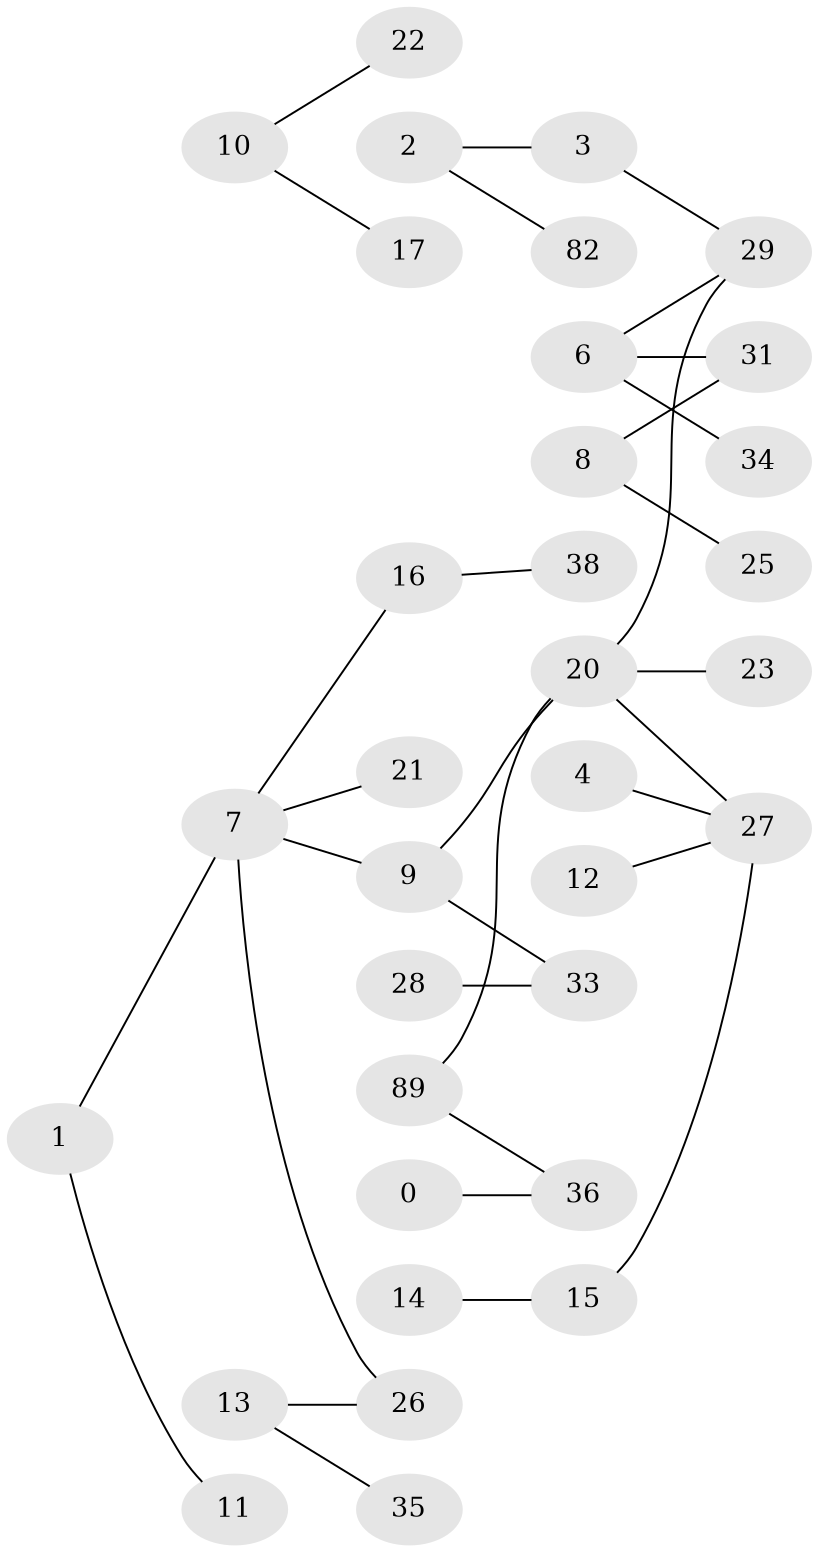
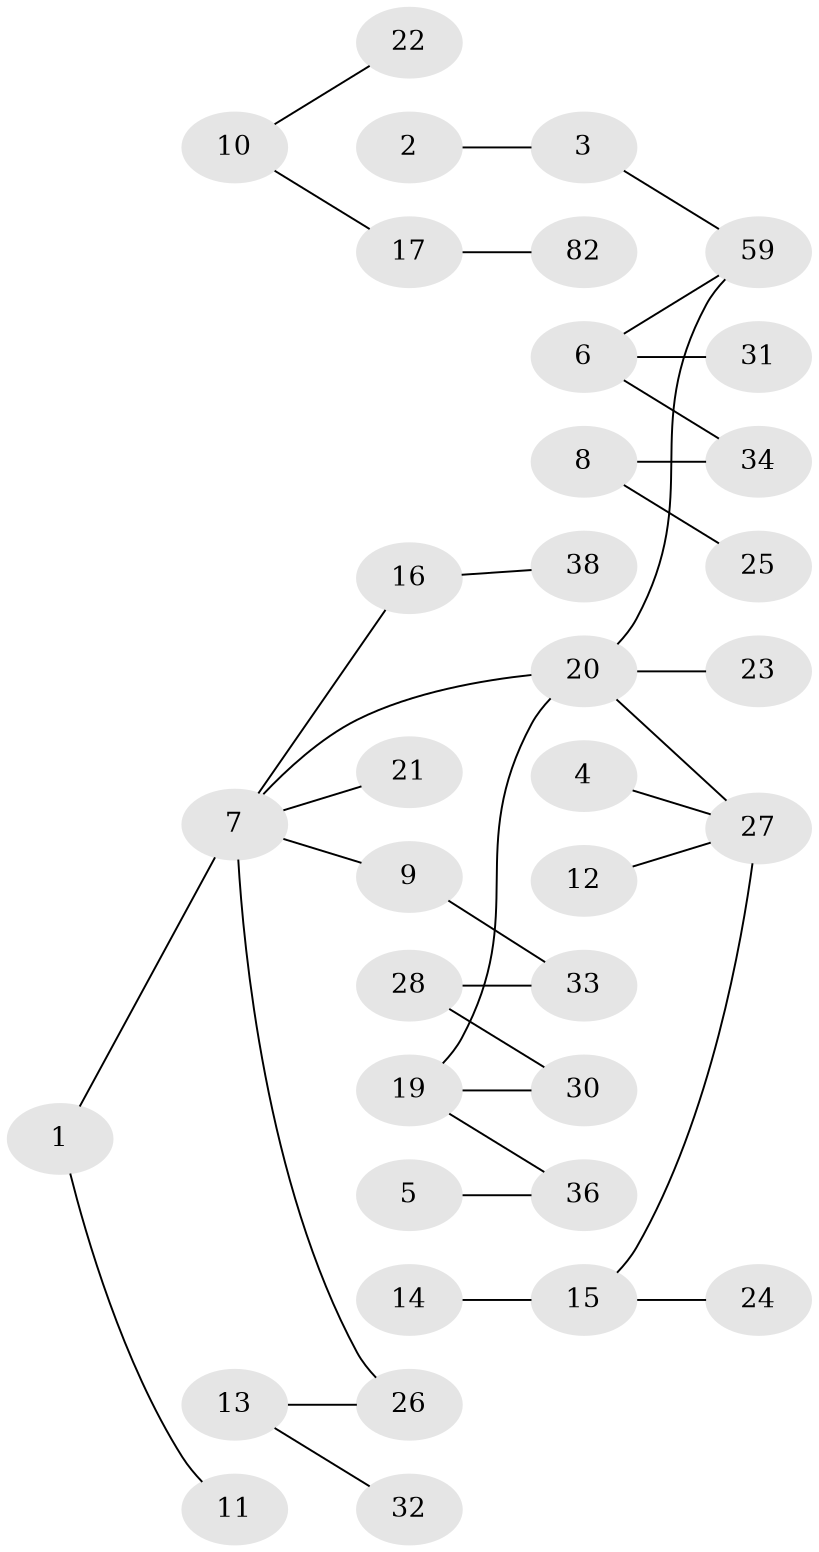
(497, 200) -> (497, 252)
(759, 252) -> (759, 252)
(660, 417) -> (660, 462)
(497, 774) -> (385, 708)
(409, 1090) -> (409, 1090)
none -> (584, 1090)
(409, 1195) -> (409, 1195)
none -> (759, 1300)
(409, 1510) -> (409, 1510)
